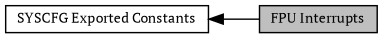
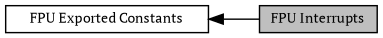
(107, 19) -> (107, 19)
